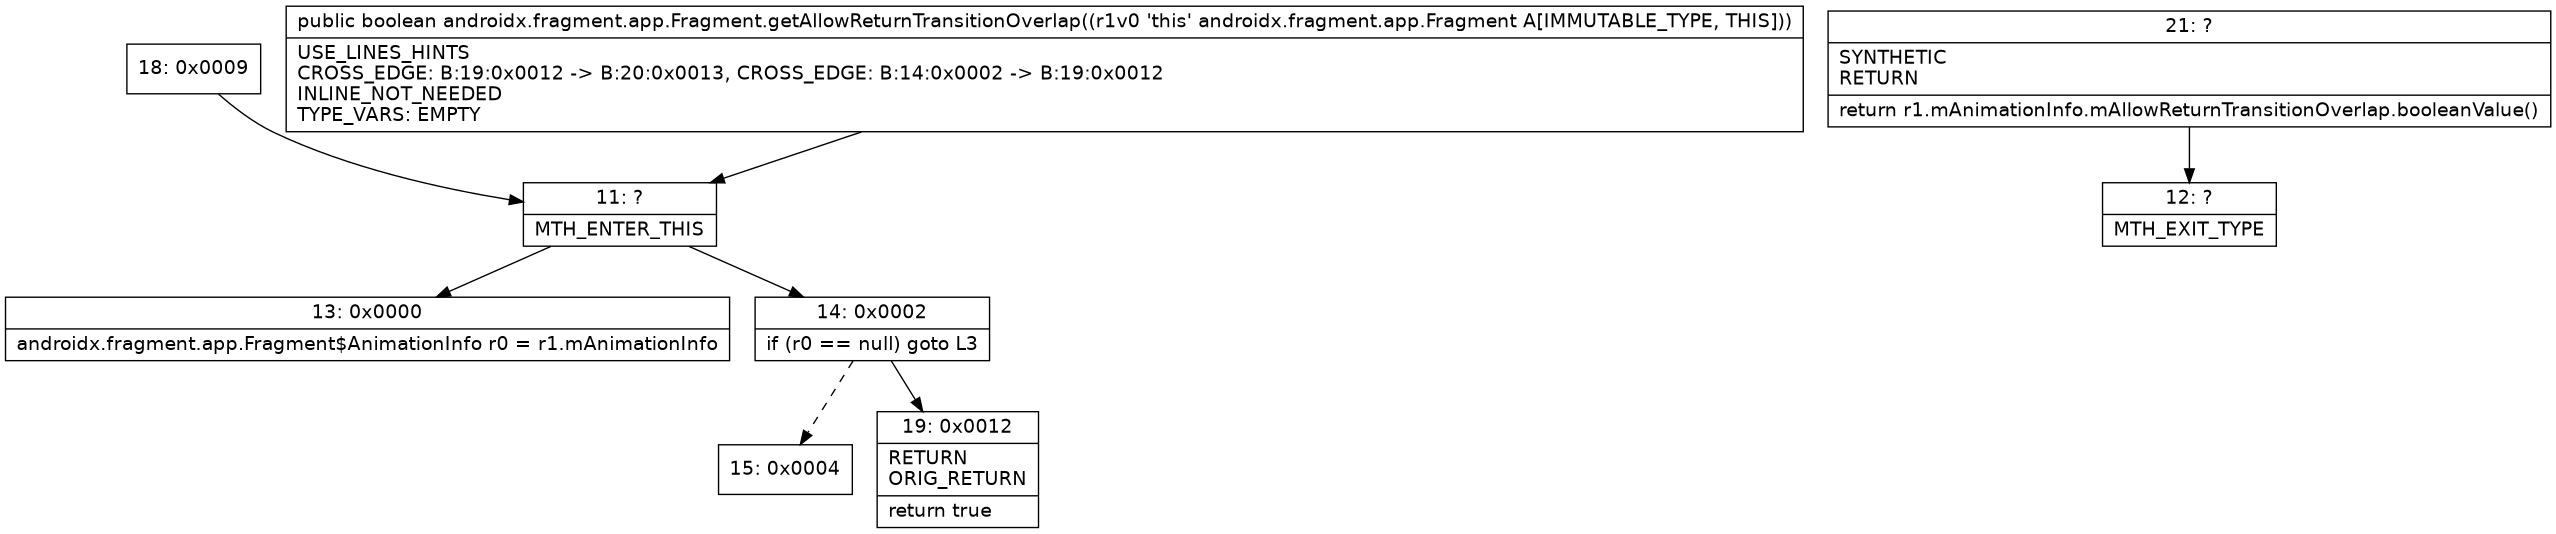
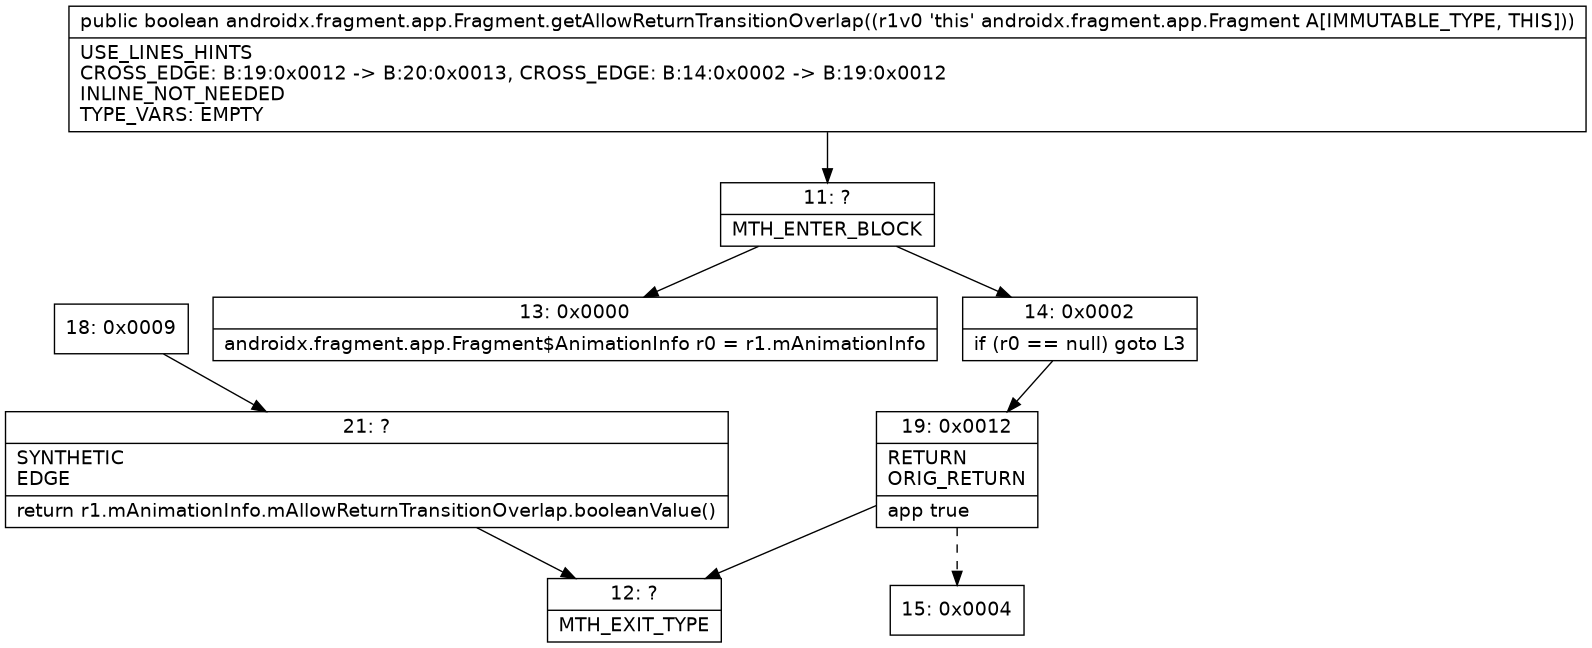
(1879, 79) -> (44, 479)
(357, 164) -> (209, 379)
(620, 230) -> (828, 230)
(831, 397) -> (957, 549)
(941, 511) -> (929, 511)
none -> (797, 539)
